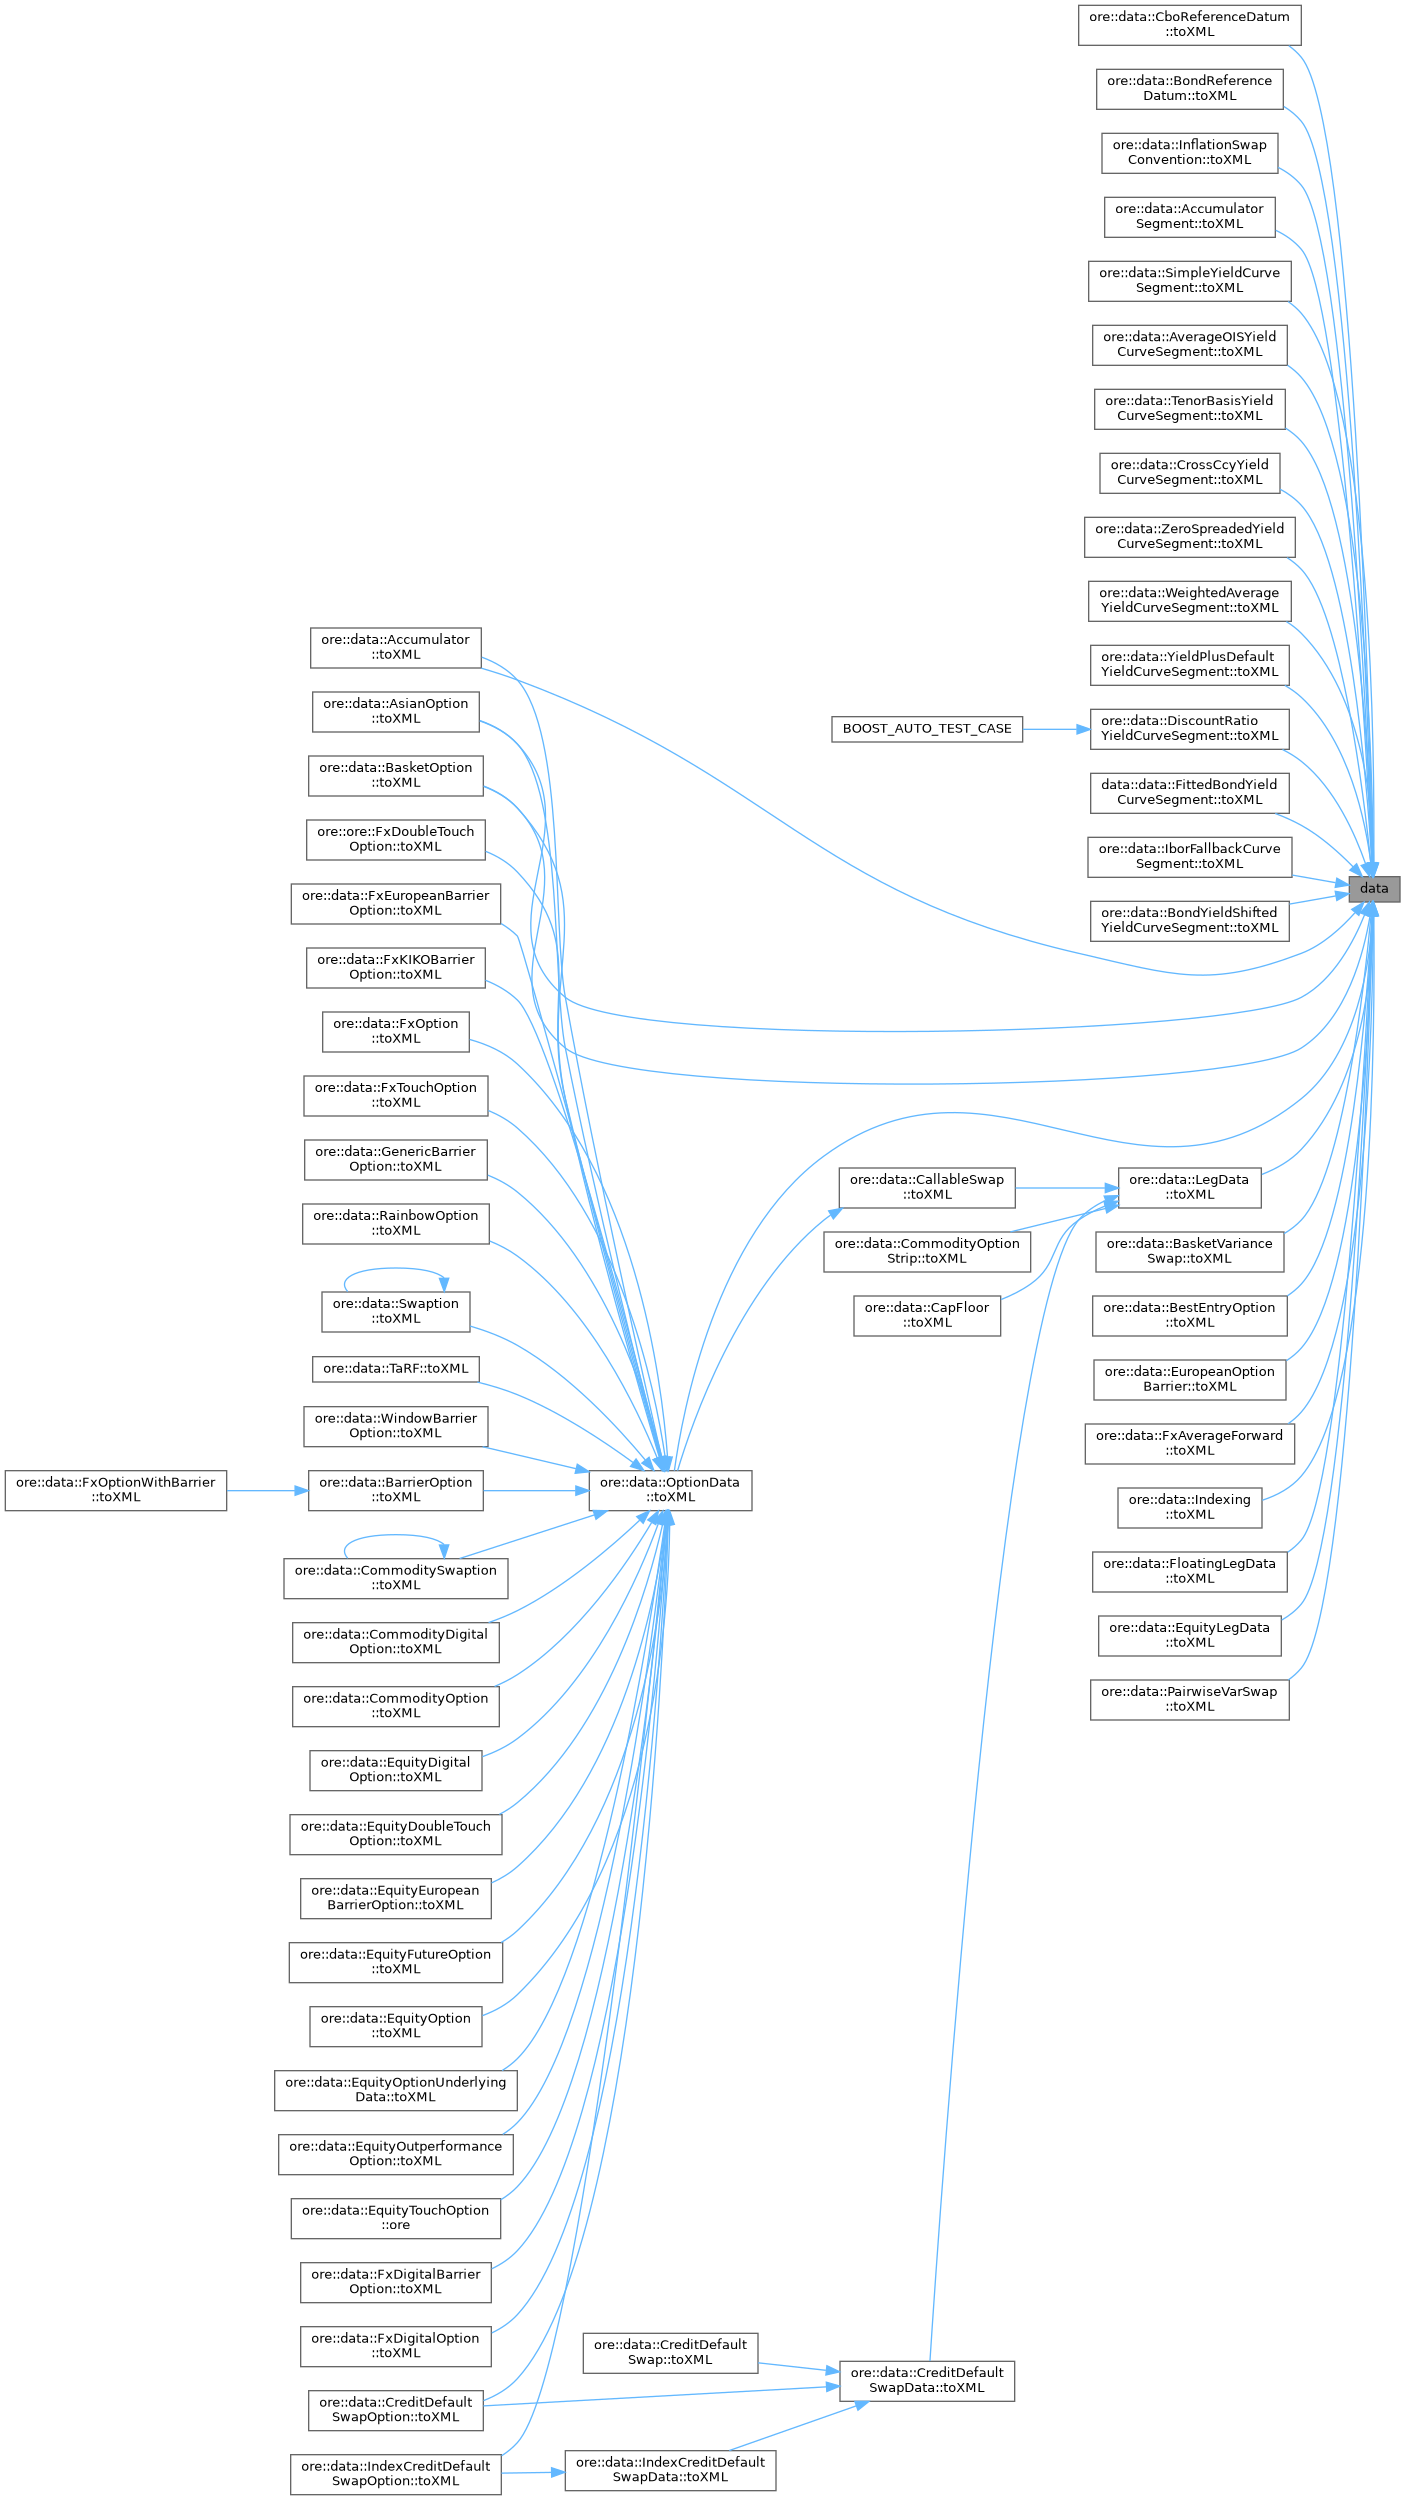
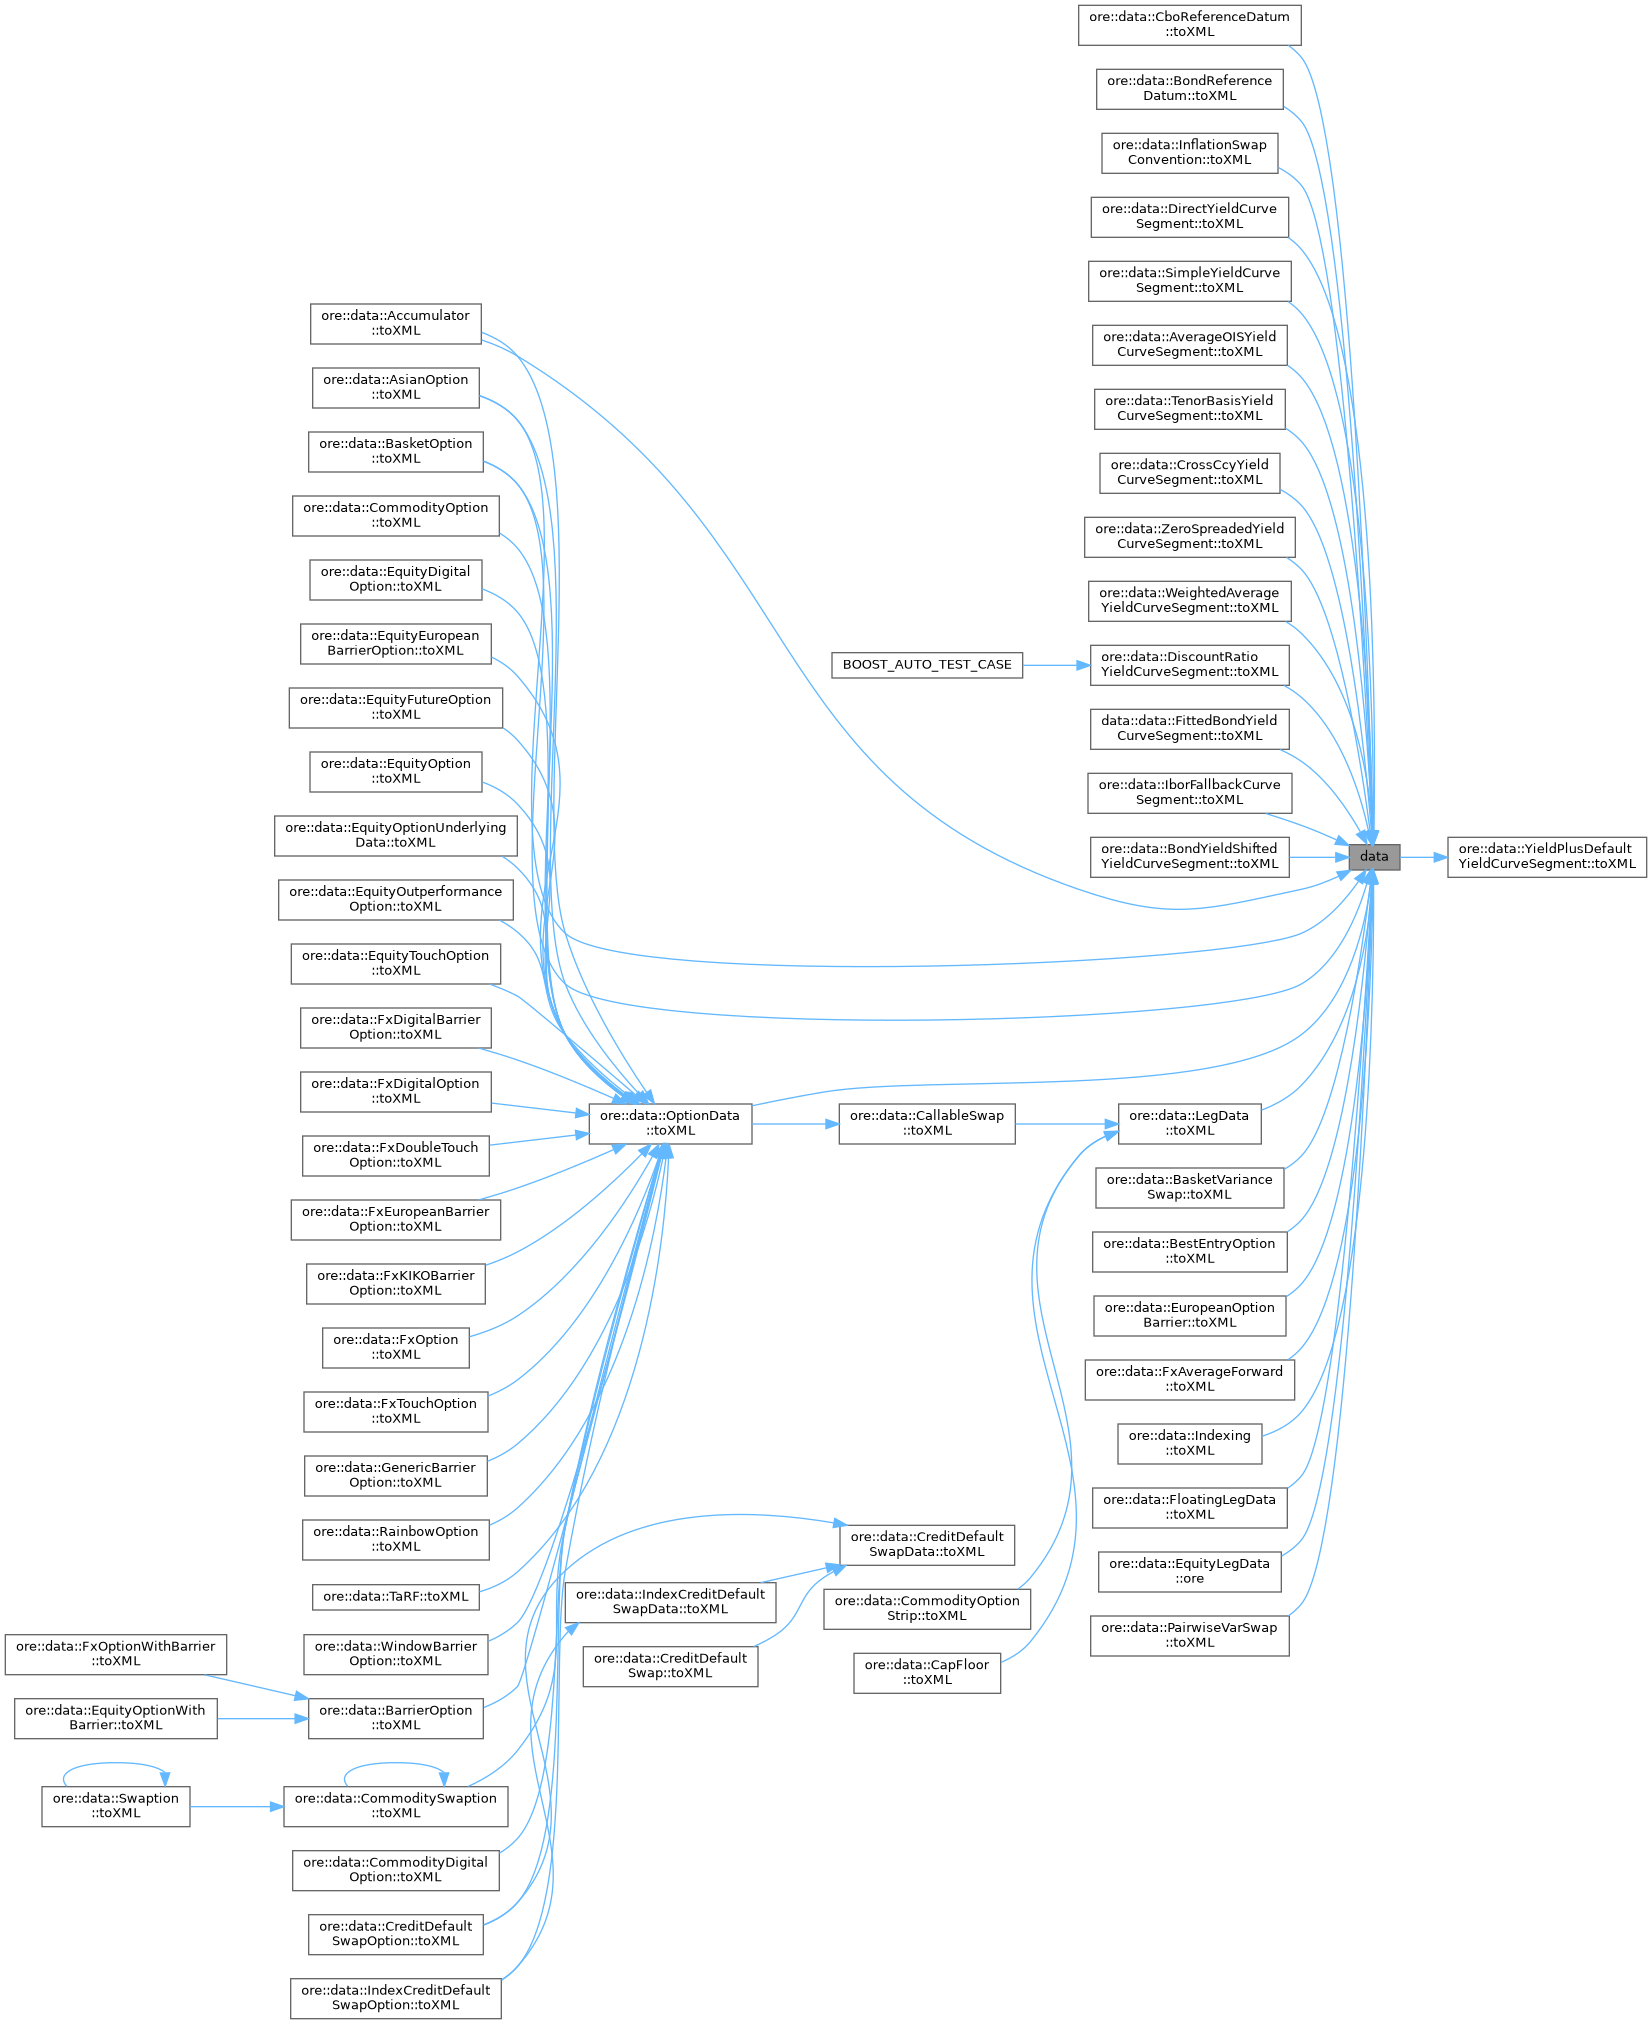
(1190, 217) -> (1190, 217)
(1346, 765) -> (1417, 857)
(396, 840) -> (396, 1156)
(567, 1380) -> (230, 1807)
(1190, 1636) -> (1190, 1572)
none -> (116, 1719)
(979, 1769) -> none
(396, 1835) -> none
(396, 2219) -> (396, 964)
